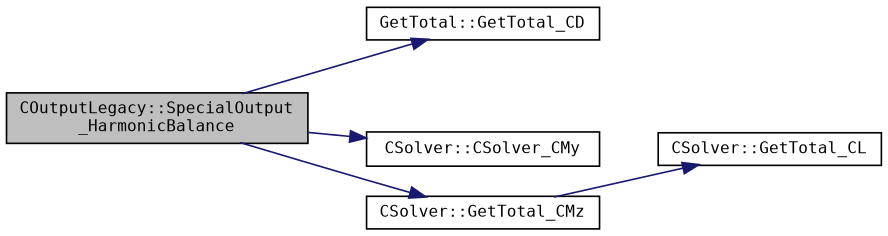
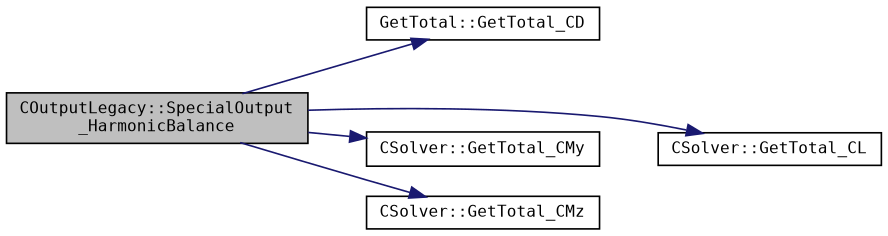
(483, 149) -> (483, 149)
(619, 183) -> (498, 110)
